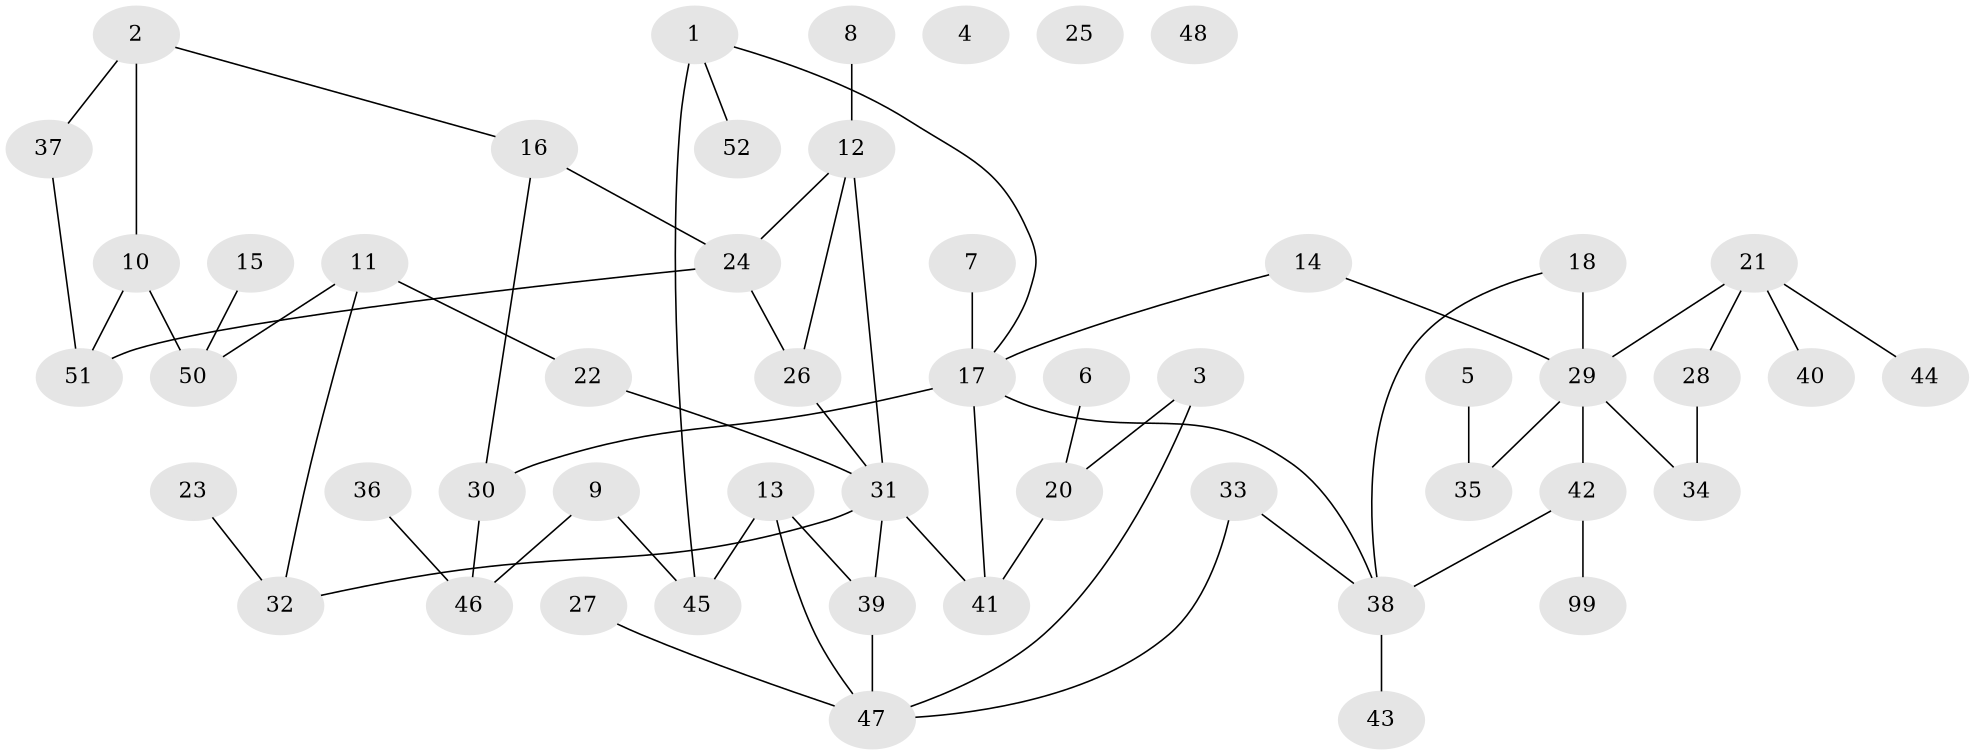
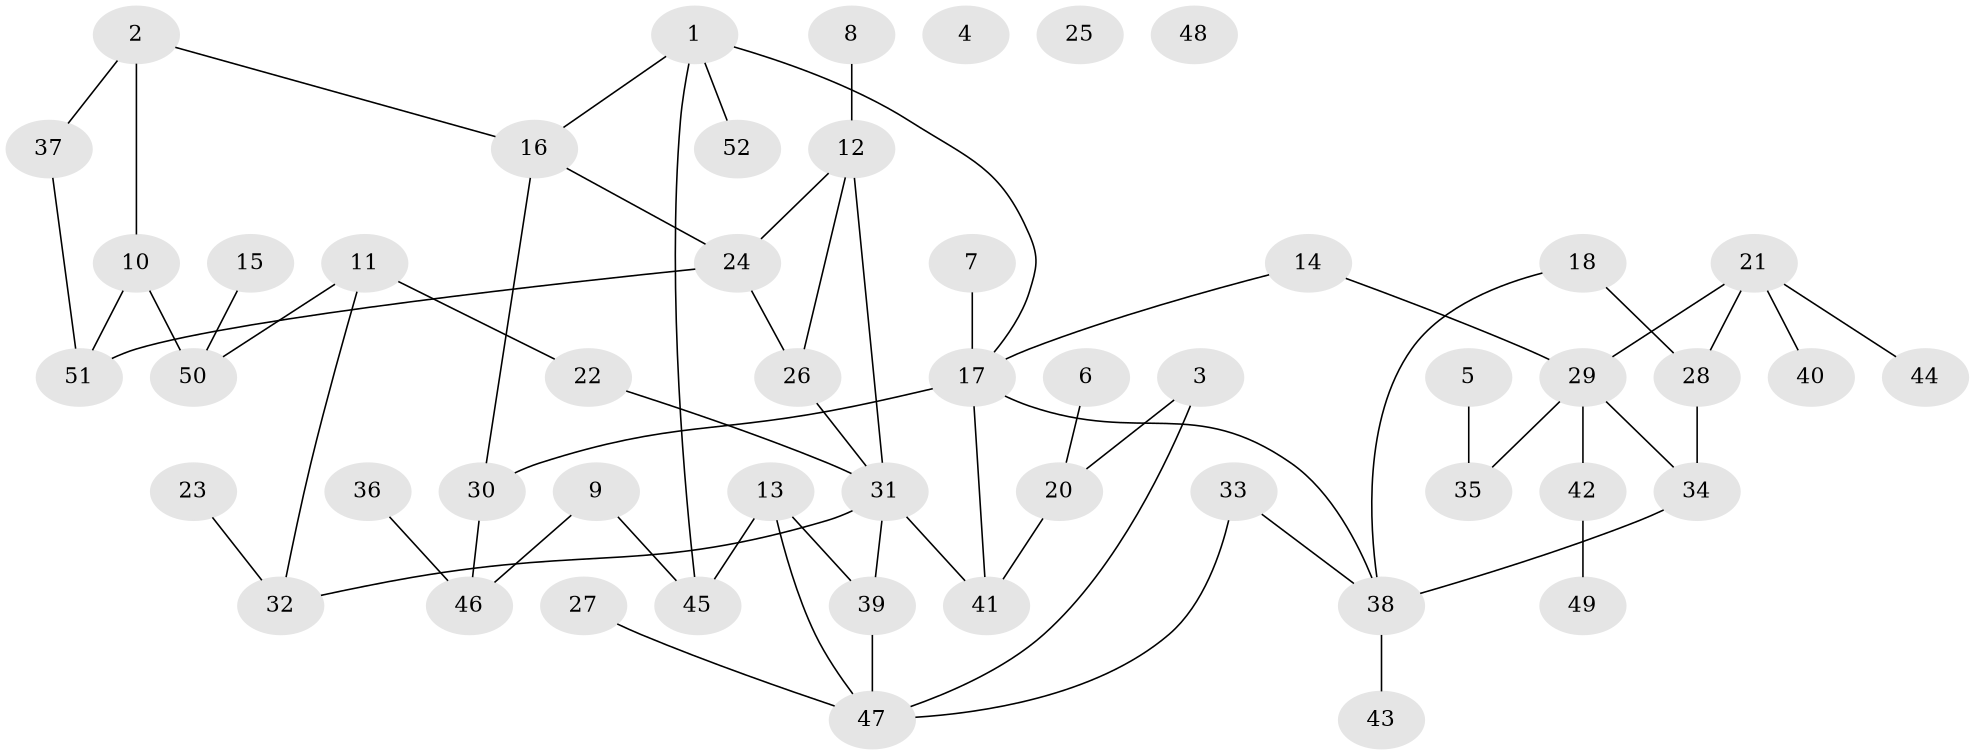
none -> (615, 92)
(1583, 321) -> (1640, 320)
(1482, 549) -> (1543, 555)
(1583, 606) -> (1583, 606)
